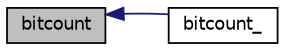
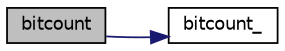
(146, 14) -> (128, 37)
